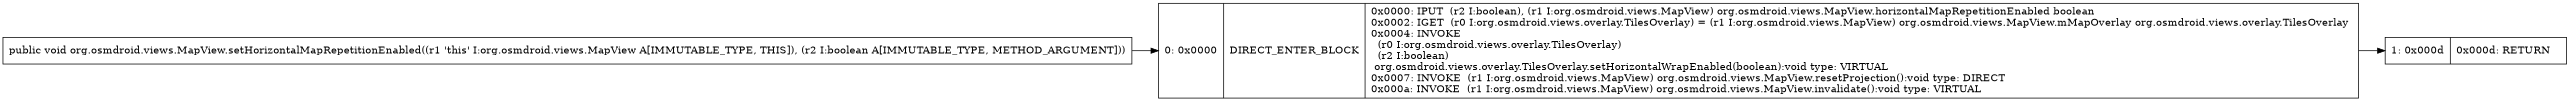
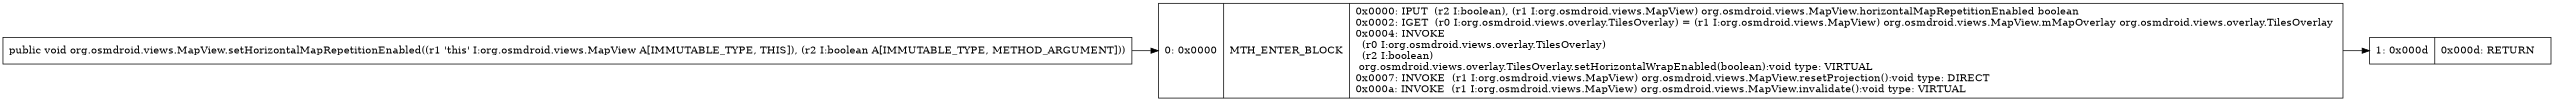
(1294, 50) -> (1287, 50)
